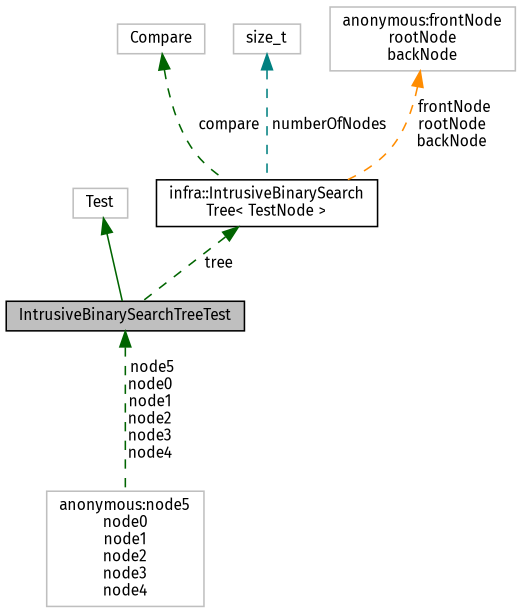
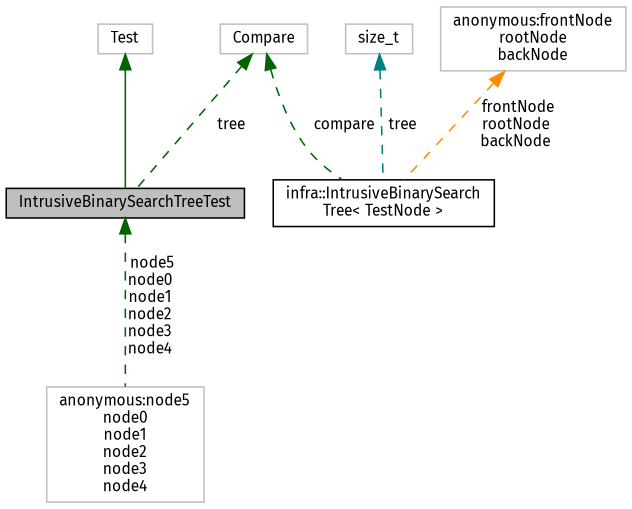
(327, 125) -> (401, 125)
(184, 269) -> (189, 127)
